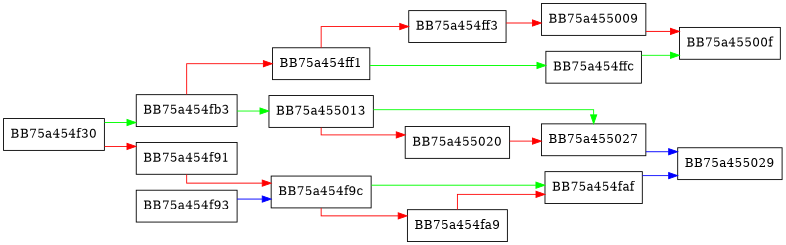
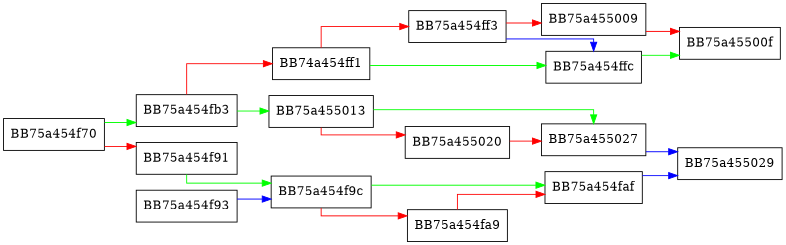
none -> (552, 39)
(321, 64) -> (321, 64)
(54, 134) -> (54, 134)
(220, 183) -> (220, 183)
